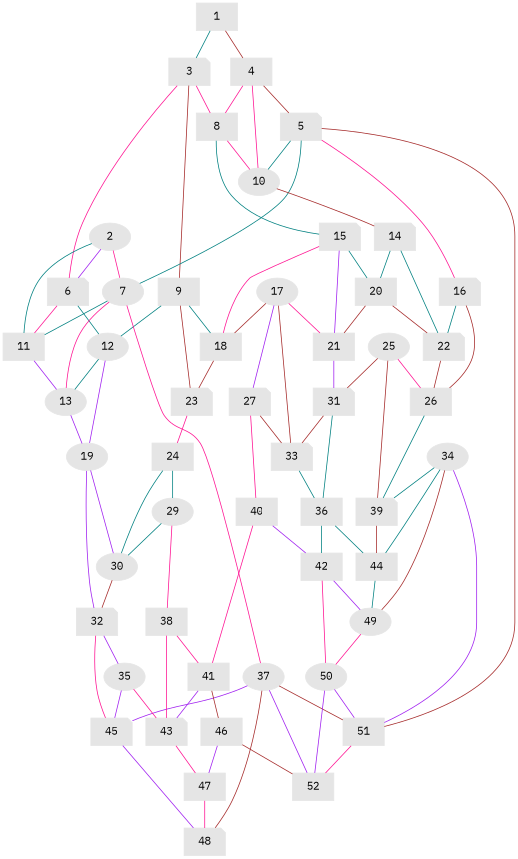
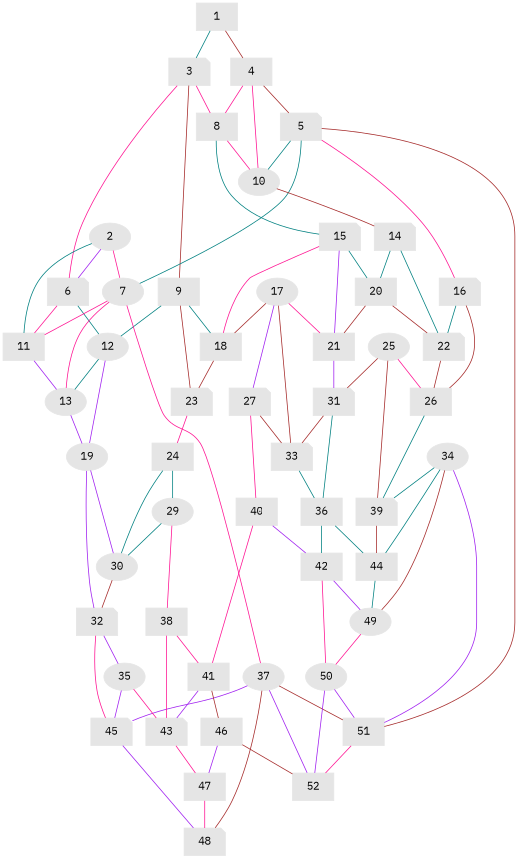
(76, 318) -> (76, 318)
